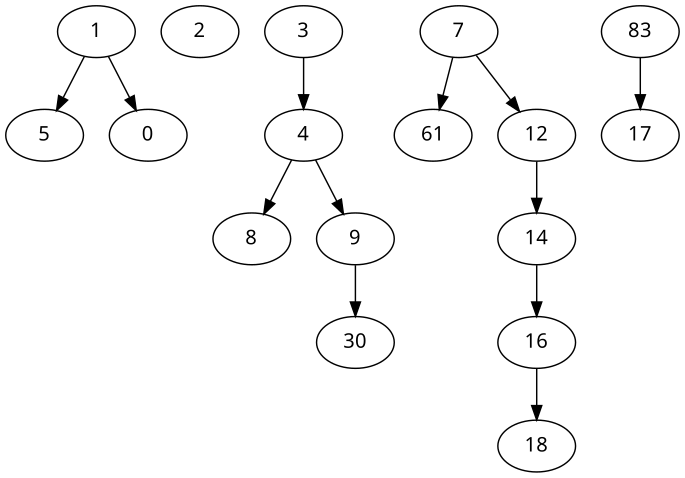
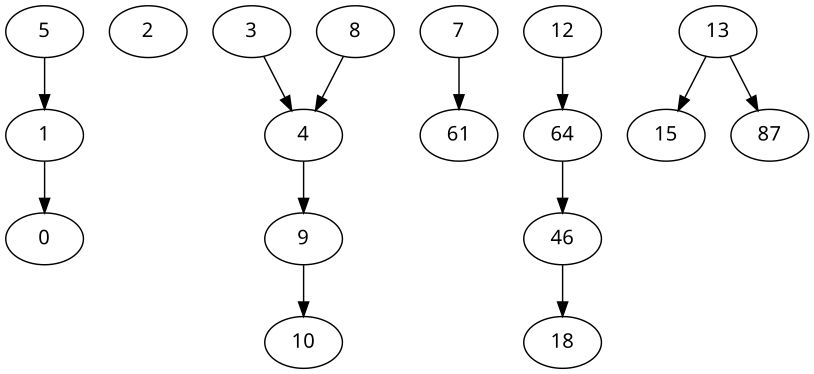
(640, 32) -> (718, 32)
(74, 77) -> (45, 76)
(493, 78) -> none
(640, 135) -> (770, 135)
none -> (666, 135)
(281, 181) -> (333, 77)
(537, 239) -> (563, 135)
(355, 342) -> (304, 342)
(537, 342) -> (563, 239)
